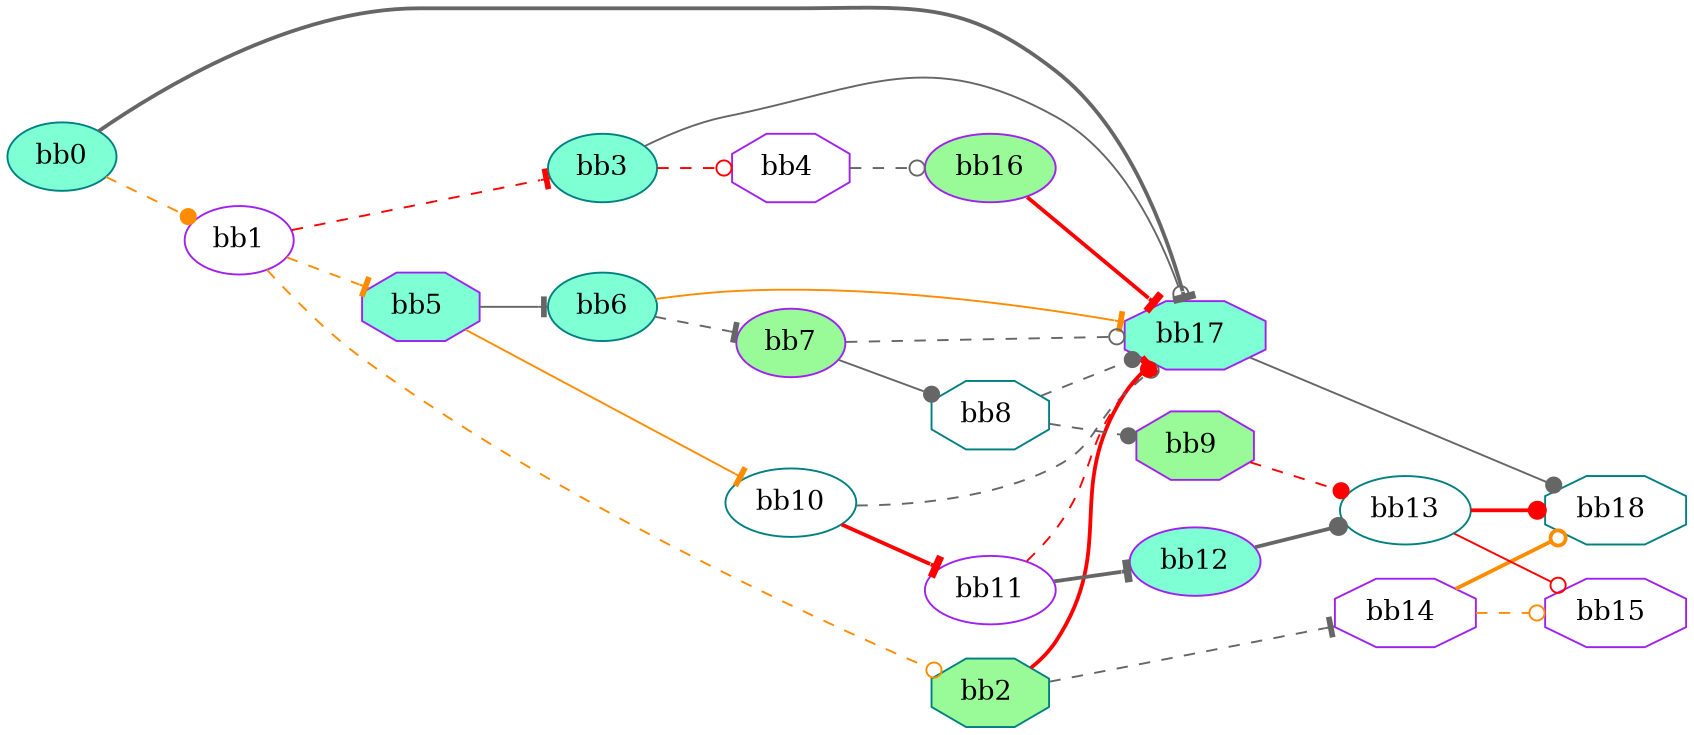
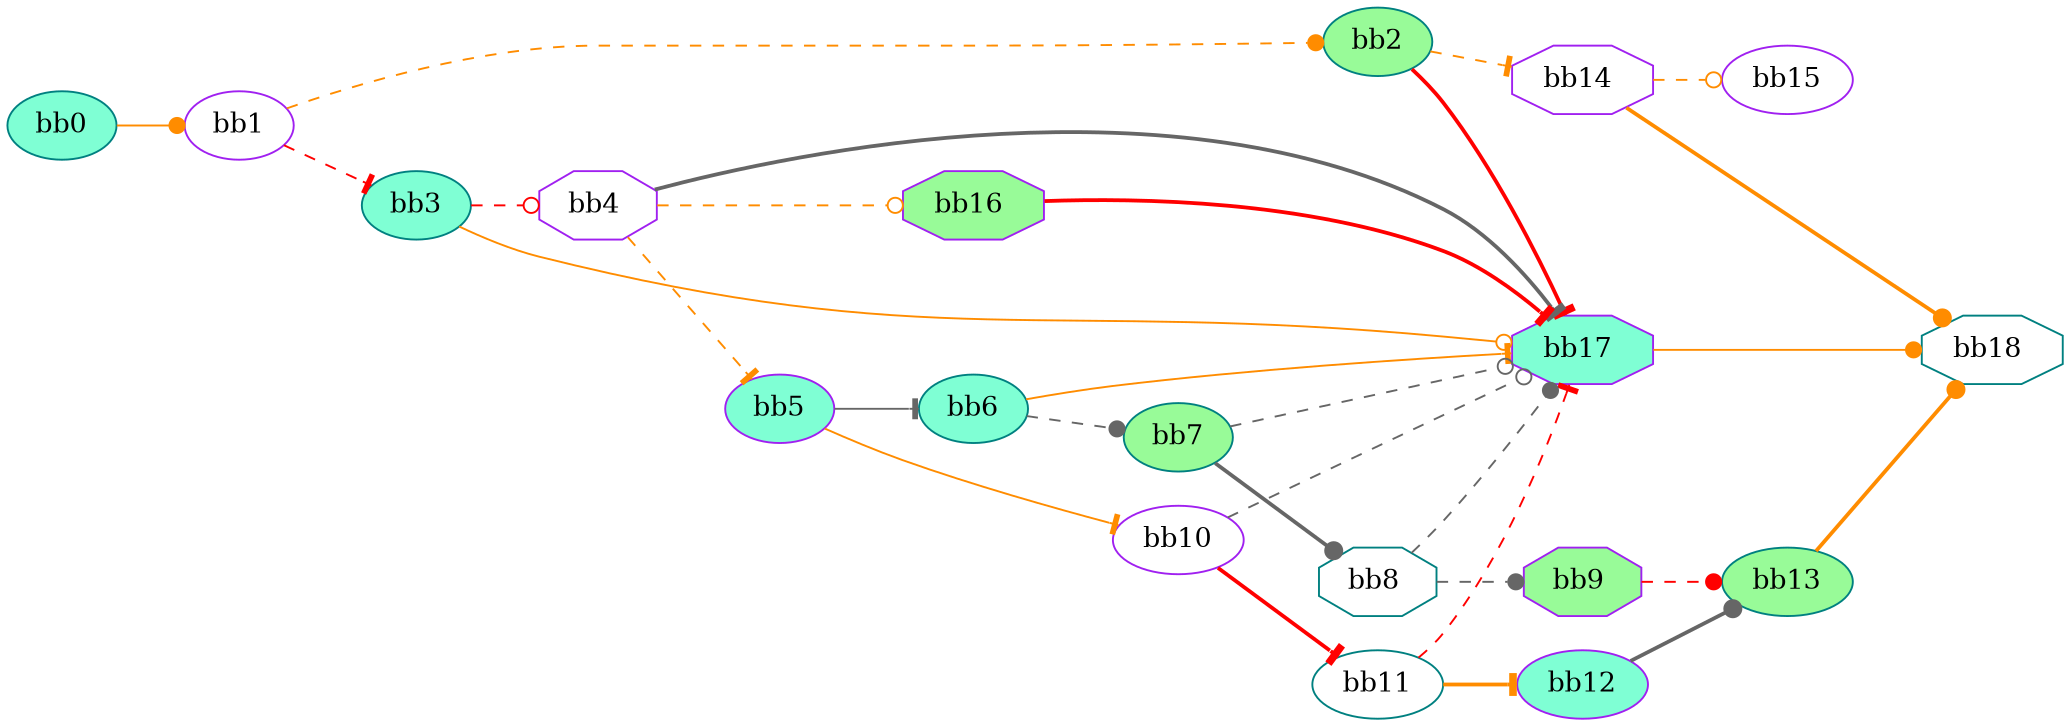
(700, 8) -> (1125, 134)
(955, 81) -> (973, 319)
(879, 168) -> (772, 205)
(990, 168) -> (973, 205)
(144, 195) -> (143, 125)
(323, 271) -> (687, 304)
(421, 307) -> (780, 409)
(692, 324) -> (1068, 422)
(791, 343) -> (1178, 437)
(881, 376) -> (1277, 509)
(1398, 420) -> (1780, 350)
(1081, 485) -> (1506, 534)
(579, 496) -> (793, 46)
(791, 503) -> (1178, 540)
(1405, 510) -> (1787, 582)
(1500, 510) -> (1883, 473)
(1495, 554) -> none
(1496, 569) -> (1781, 211)
(1096, 575) -> (1475, 684)
(990, 590) -> (1378, 684)
(1616, 613) -> (1787, 80)
(1187, 655) -> (1466, 58)
(990, 693) -> (1378, 42)
